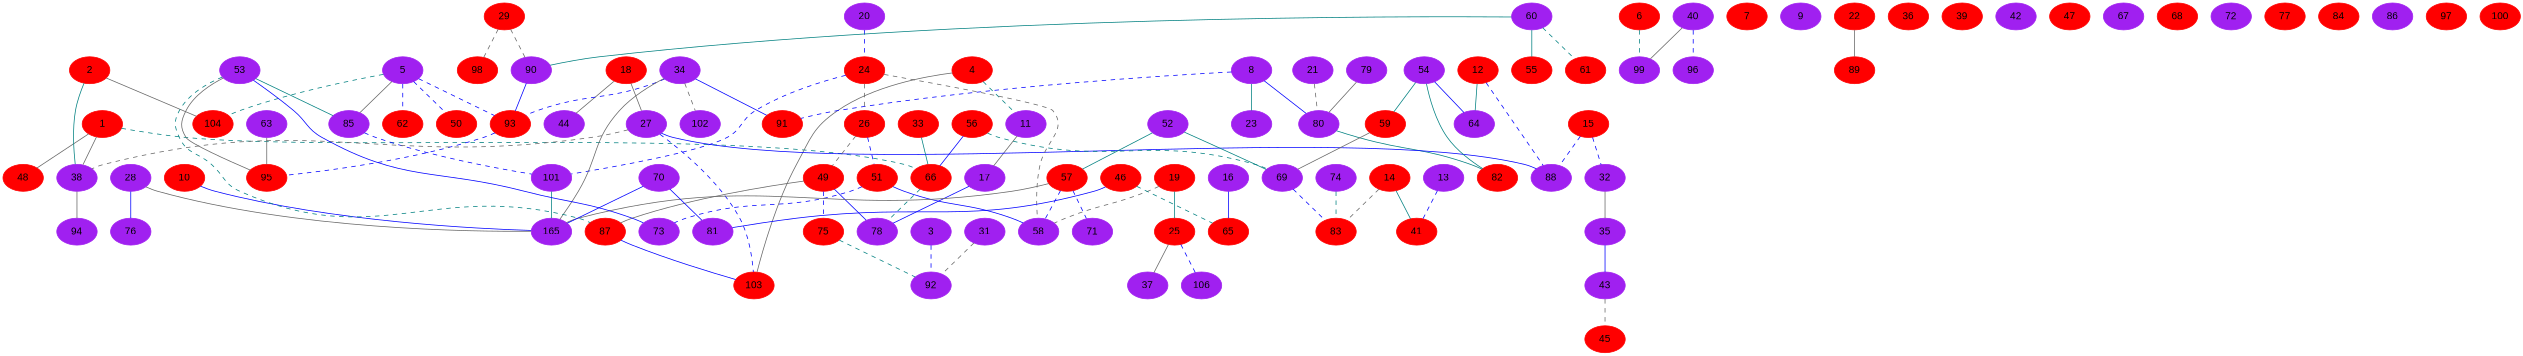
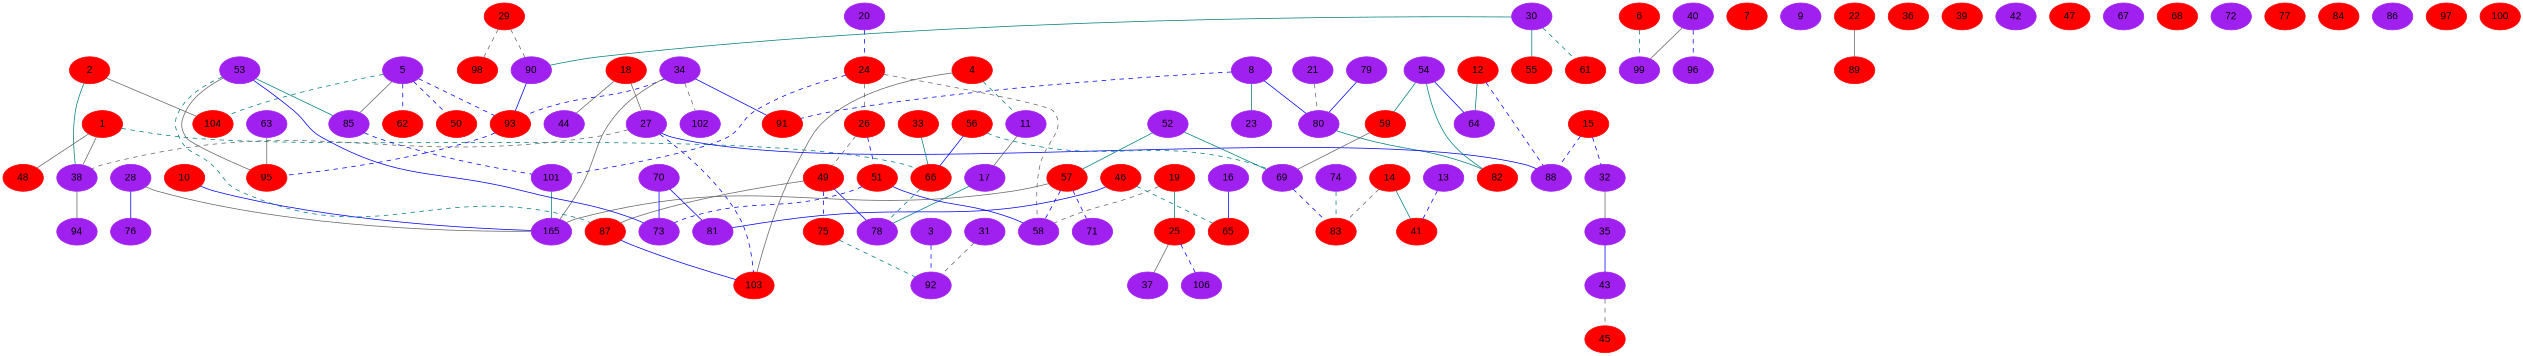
(1532, 16) -> (1532, 16)
(1343, 97) -> (1343, 97)
(605, 205) -> (659, 205)
(931, 205) -> (931, 205)
